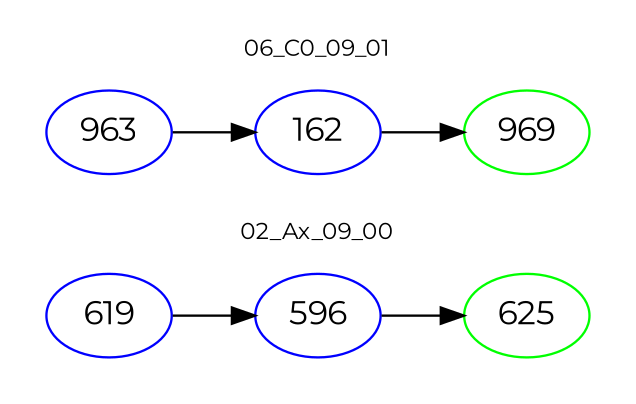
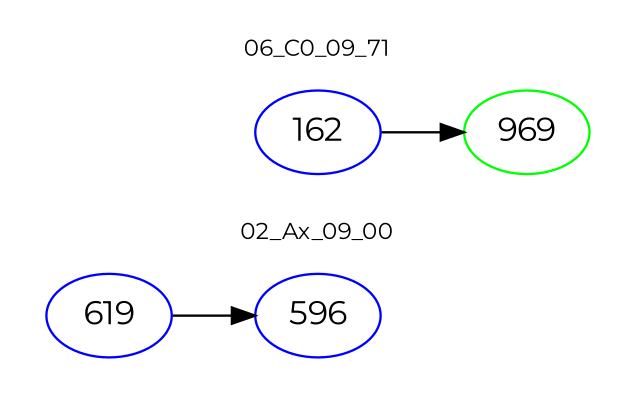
(318, 50) -> (318, 50)
(109, 132) -> none
(527, 316) -> none
